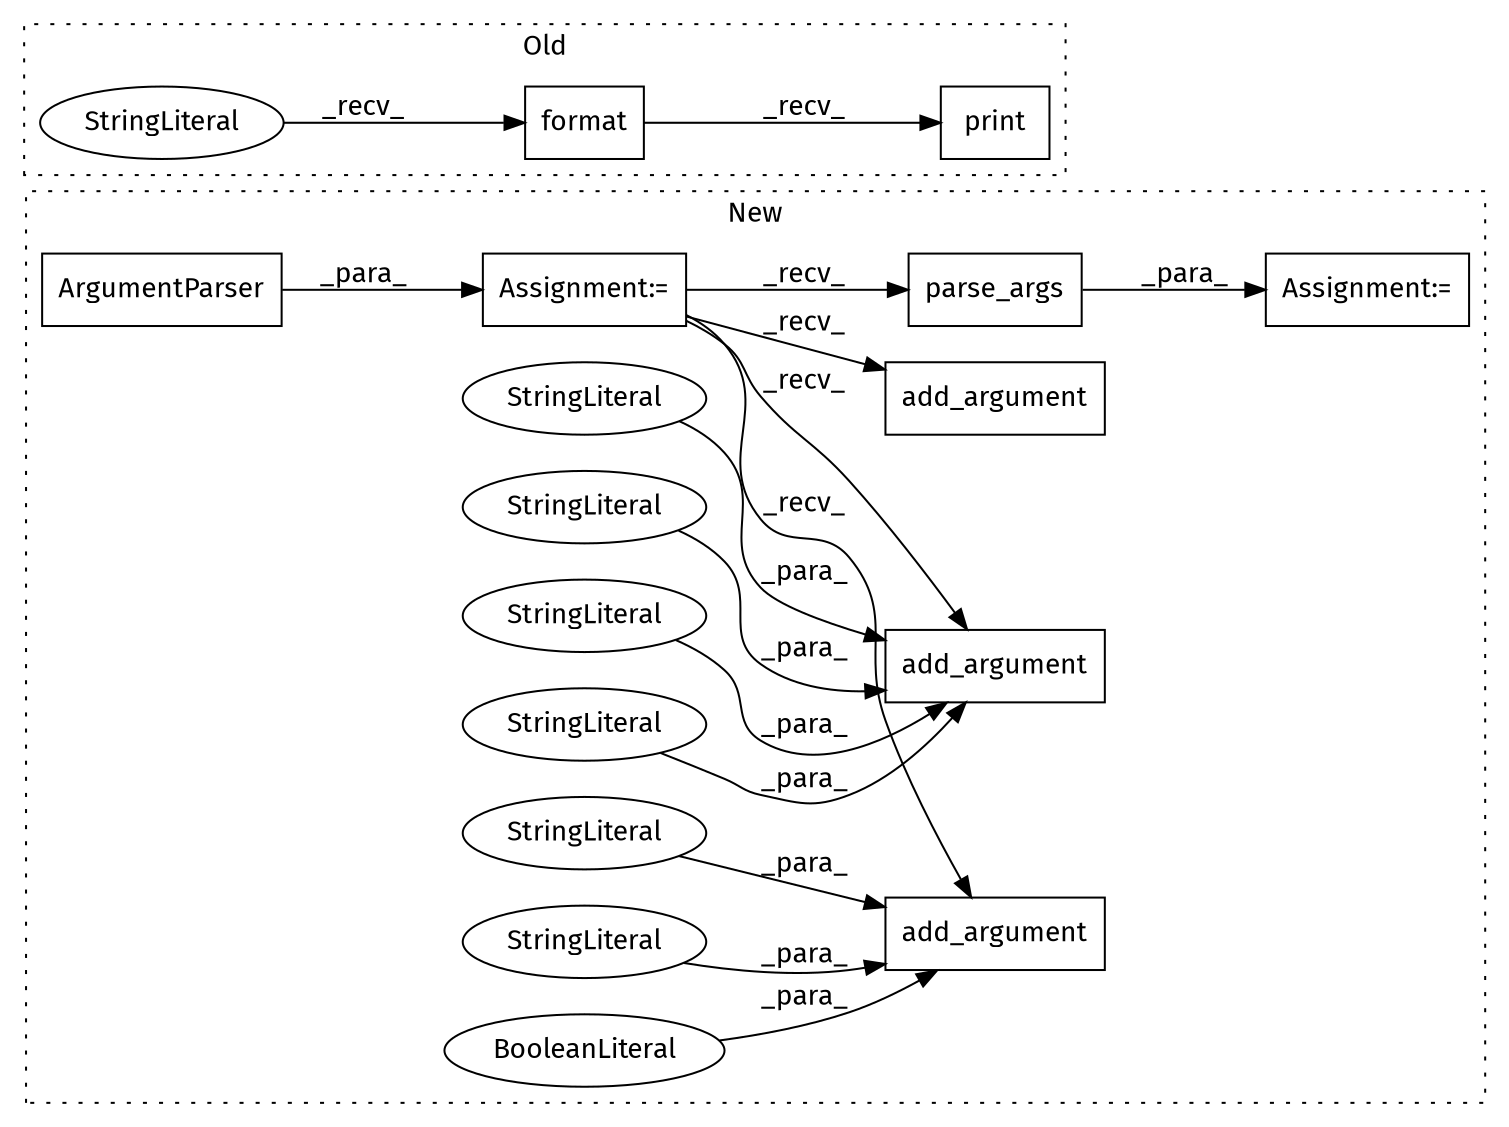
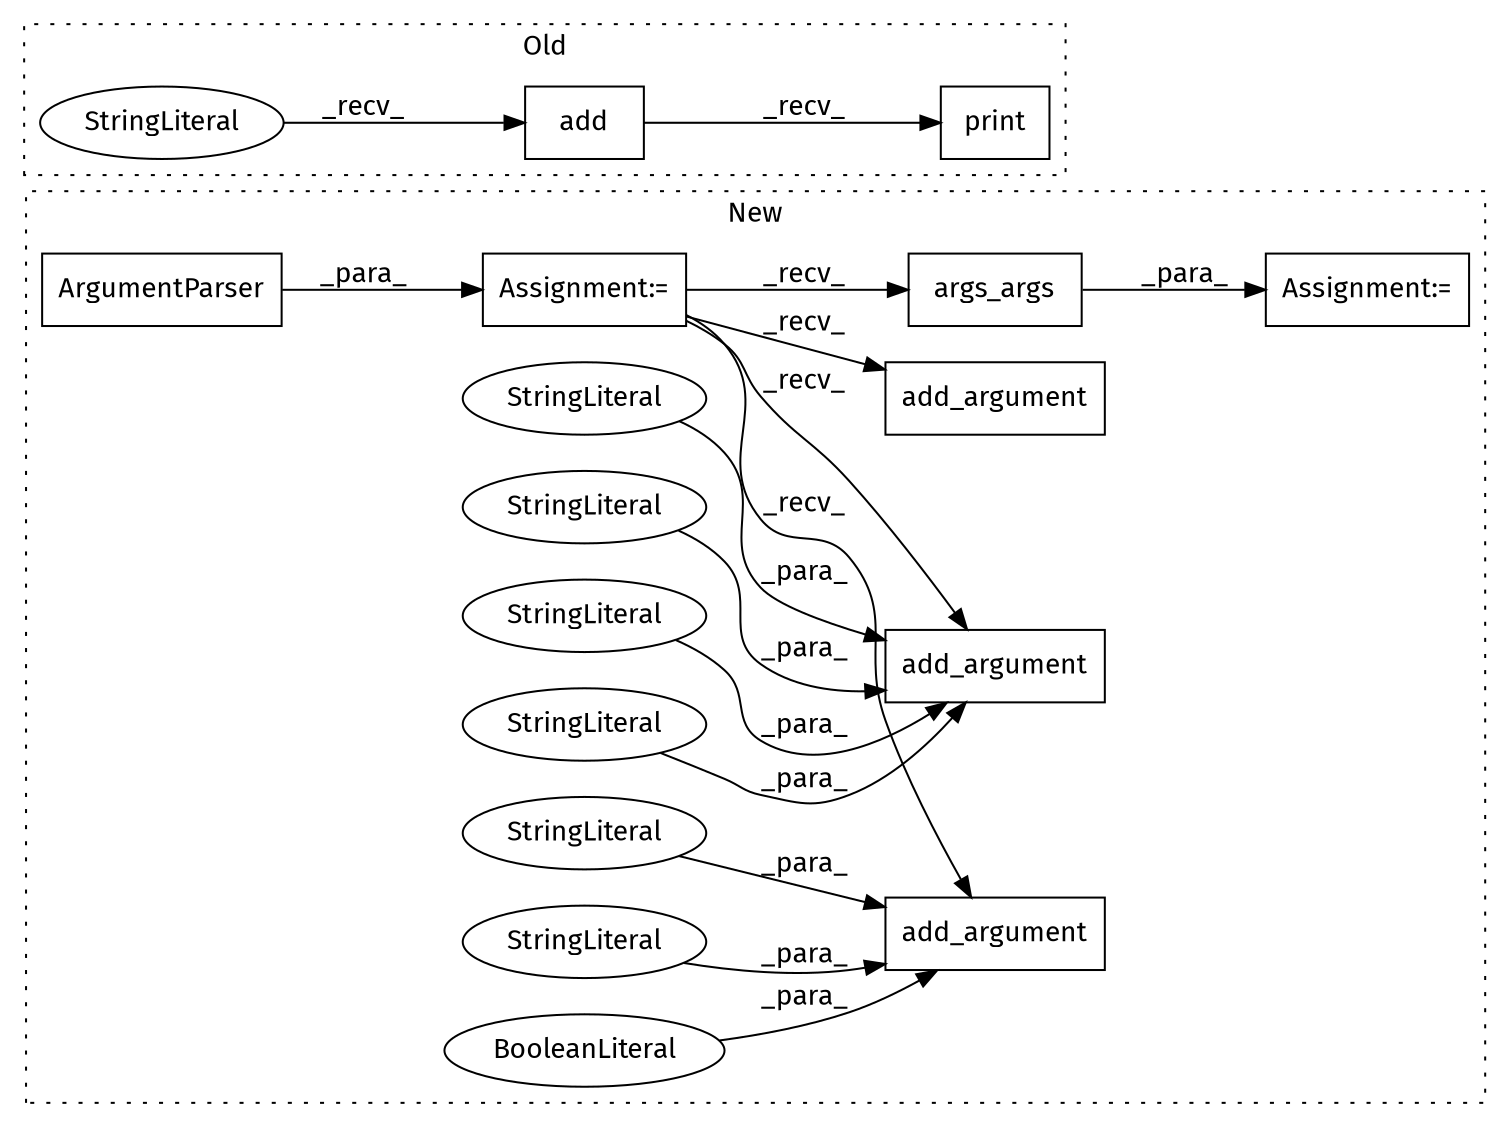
(584, 123) -> (584, 123)
(995, 290) -> (995, 290)
